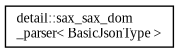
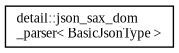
(89, 27) -> (89, 27)
